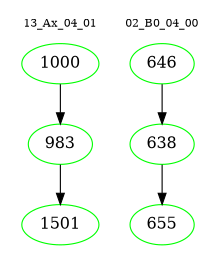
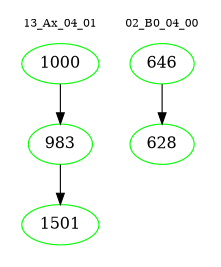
(162, 144) -> (162, 144)
(162, 225) -> none
